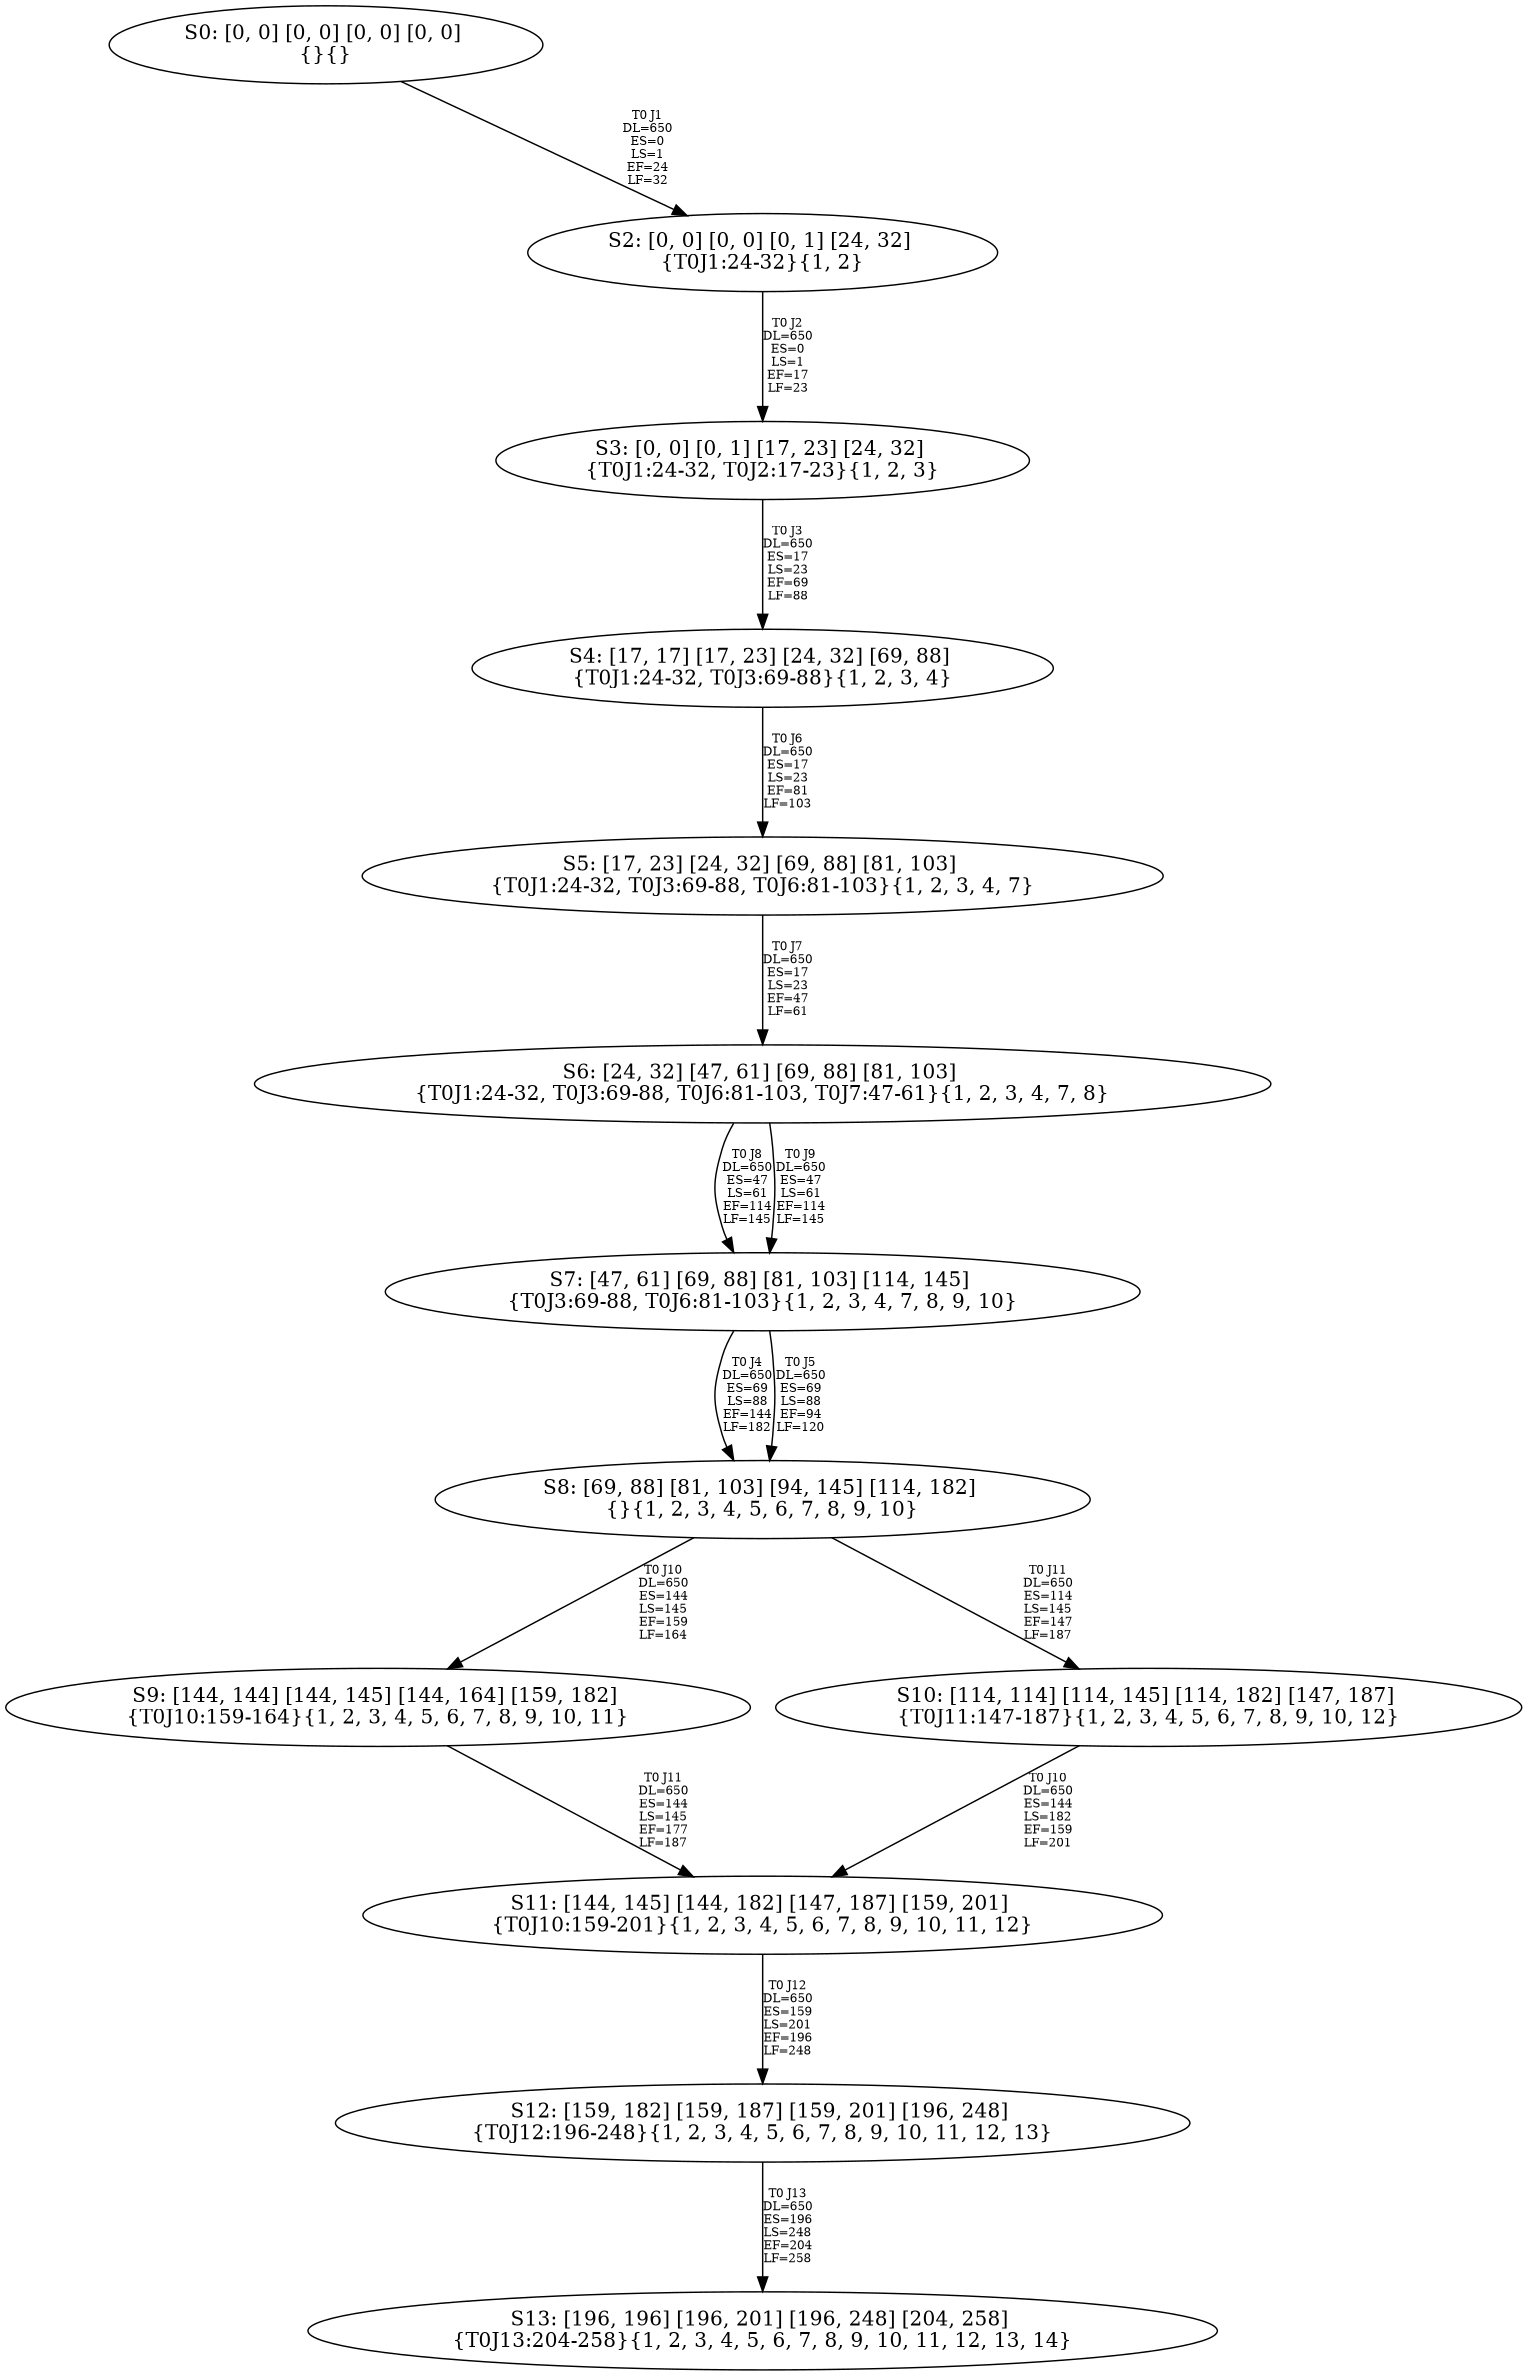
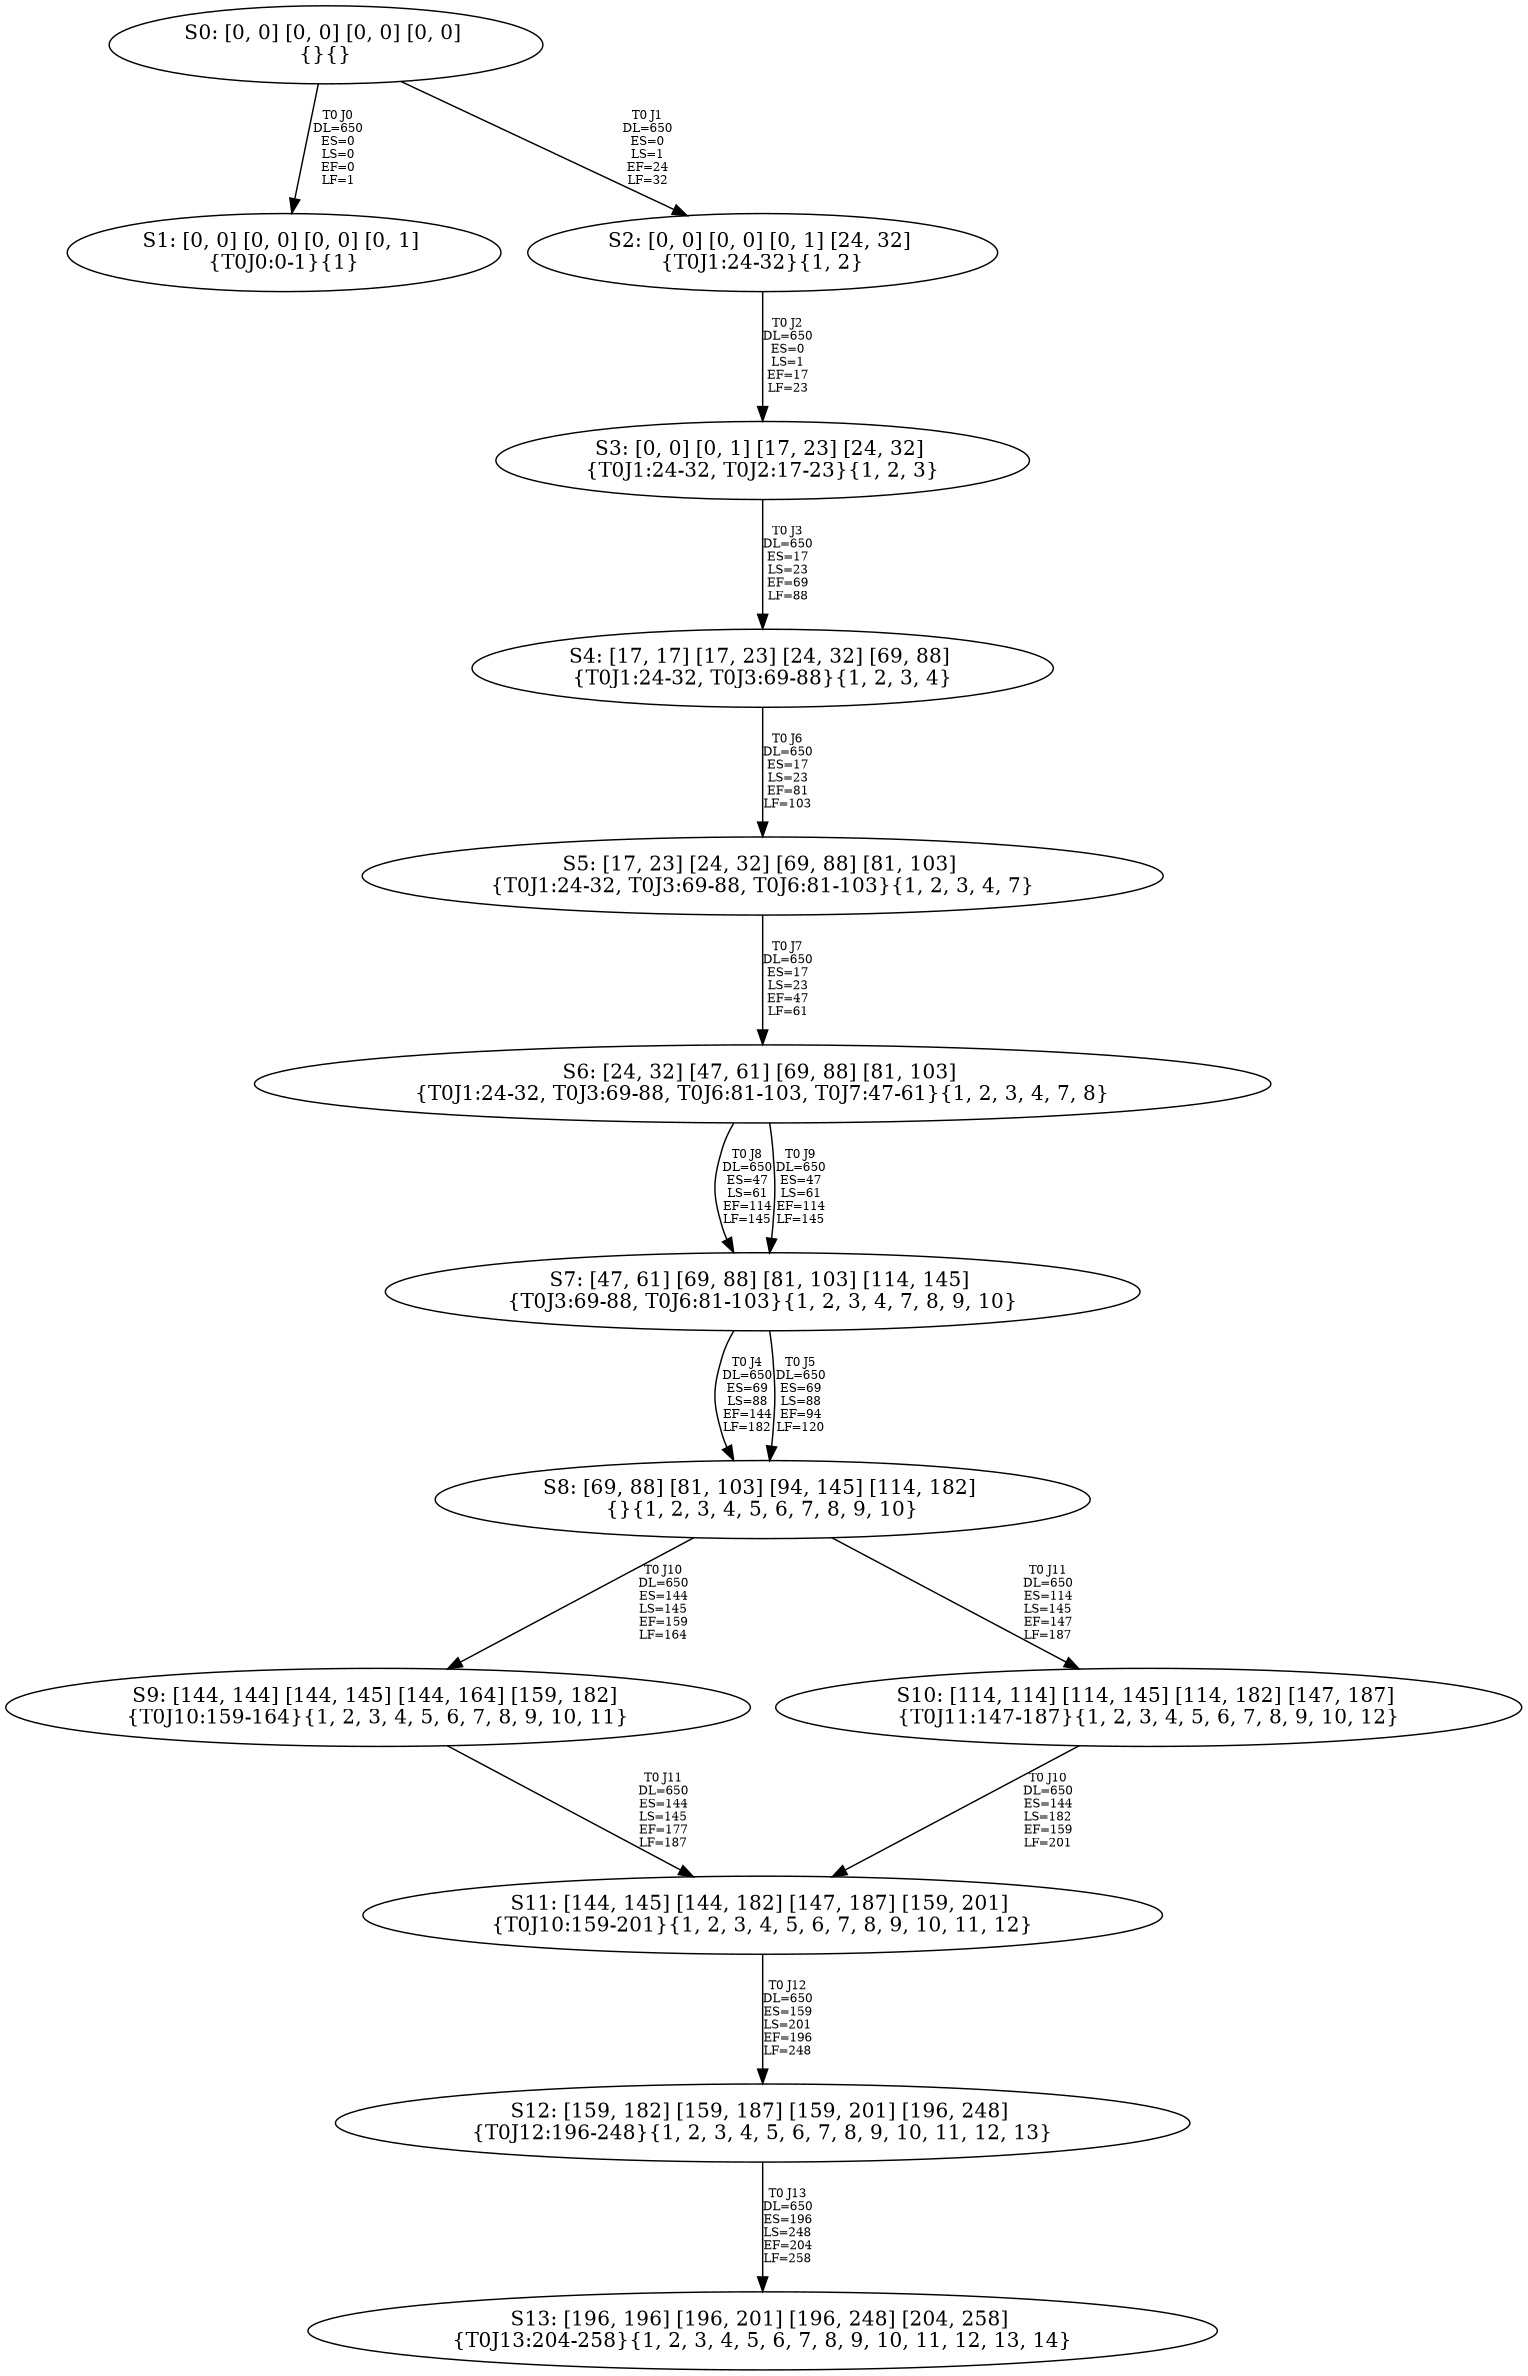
none -> (284, 253)
